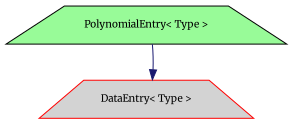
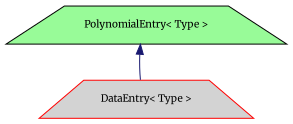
(153, 57) -> (140, 67)
